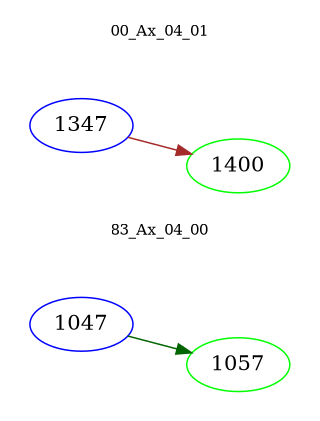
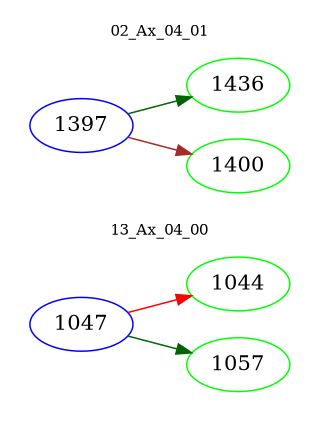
(160, 32) -> (160, 32)
none -> (238, 85)
(81, 126) -> (81, 126)
(160, 231) -> (160, 231)
none -> (238, 284)
